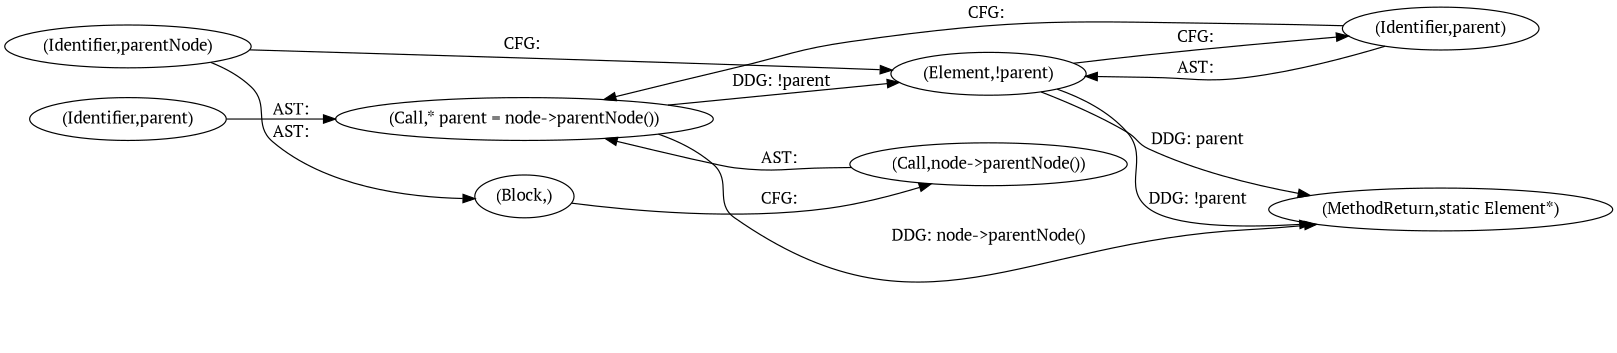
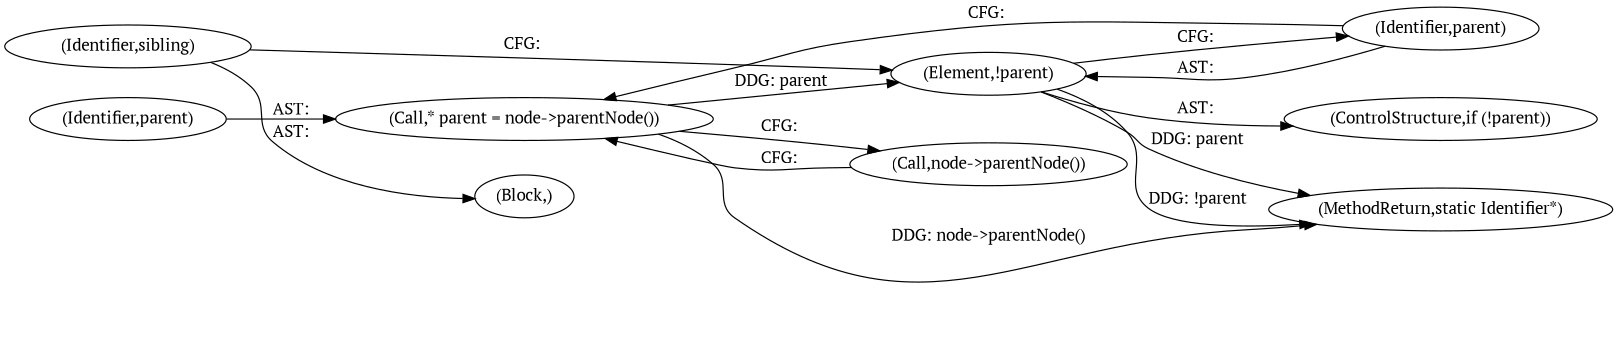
(128, 46) -> (128, 46)
(782, 82) -> (782, 82)
none -> (1441, 119)
(782, 159) -> (782, 159)
(1441, 209) -> (1441, 209)
(747, 214) -> (774, 140)
